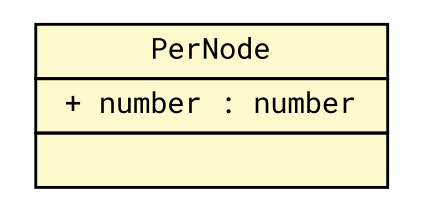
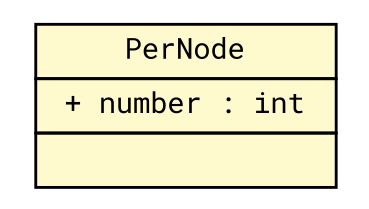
(212, 104) -> (186, 104)
